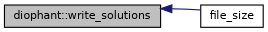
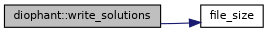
(186, 9) -> (175, 24)
